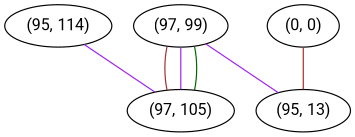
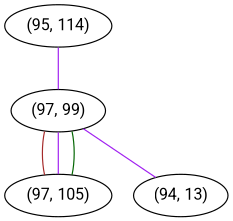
(303, 26) -> none
(120, 68) -> (58, 68)
(303, 111) -> (181, 196)
